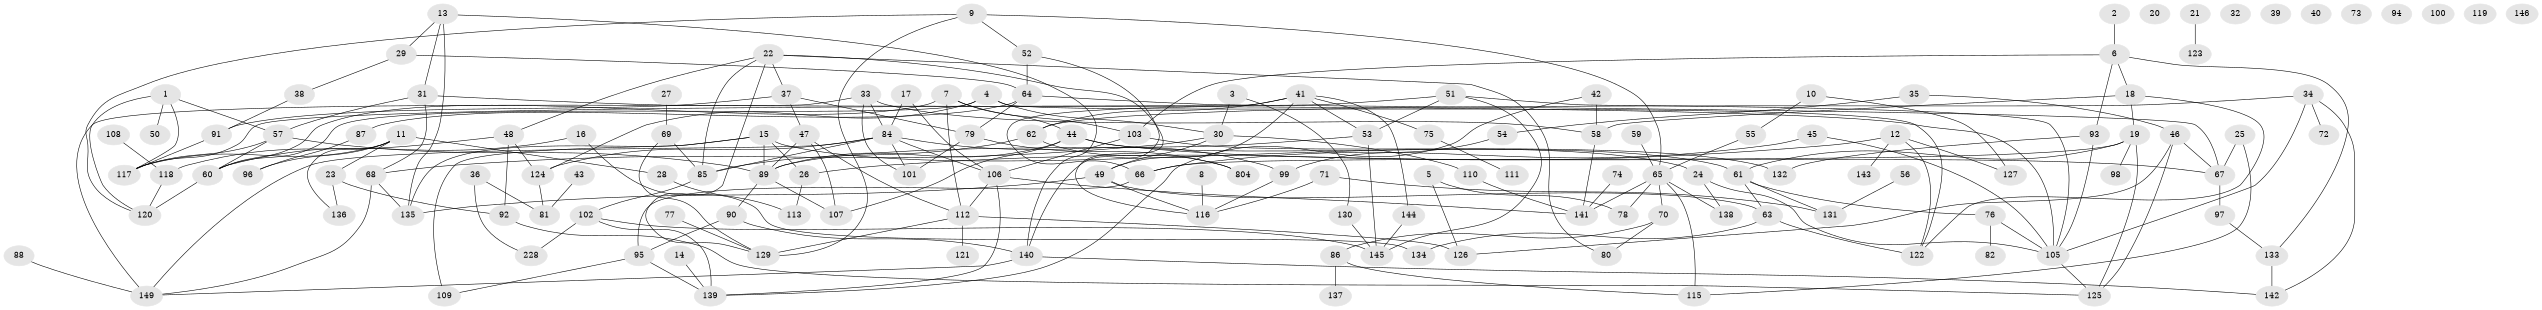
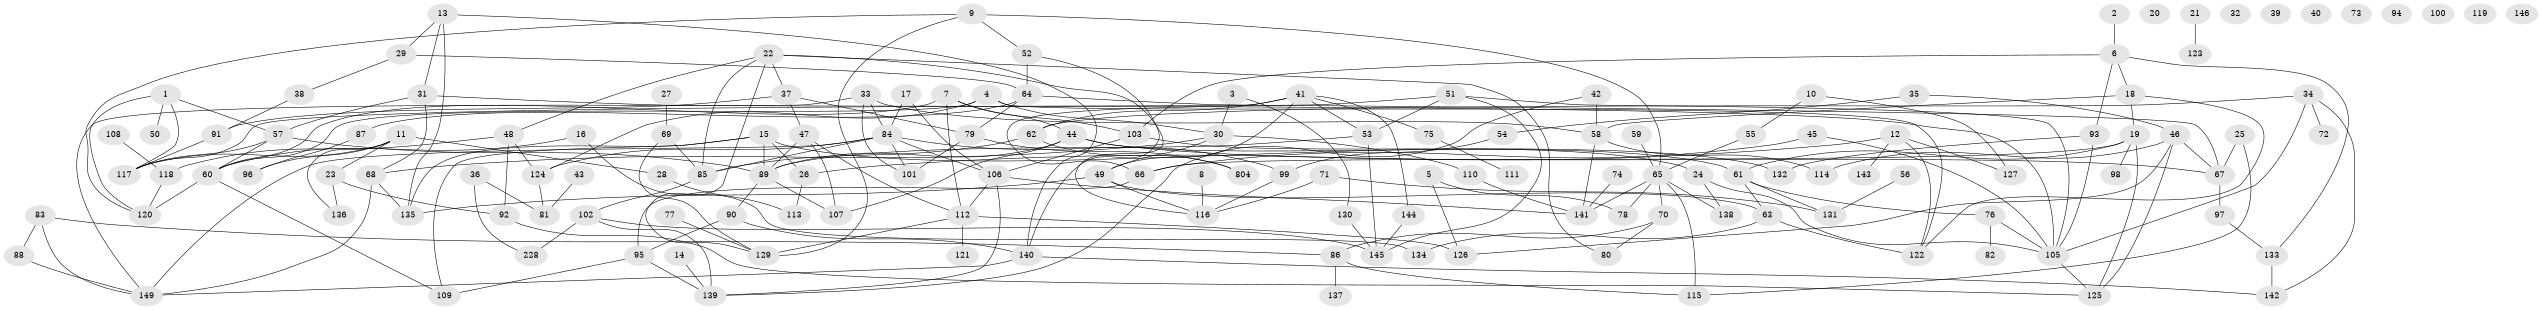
none -> (1822, 175)
none -> (40, 215)
none -> (321, 233)
